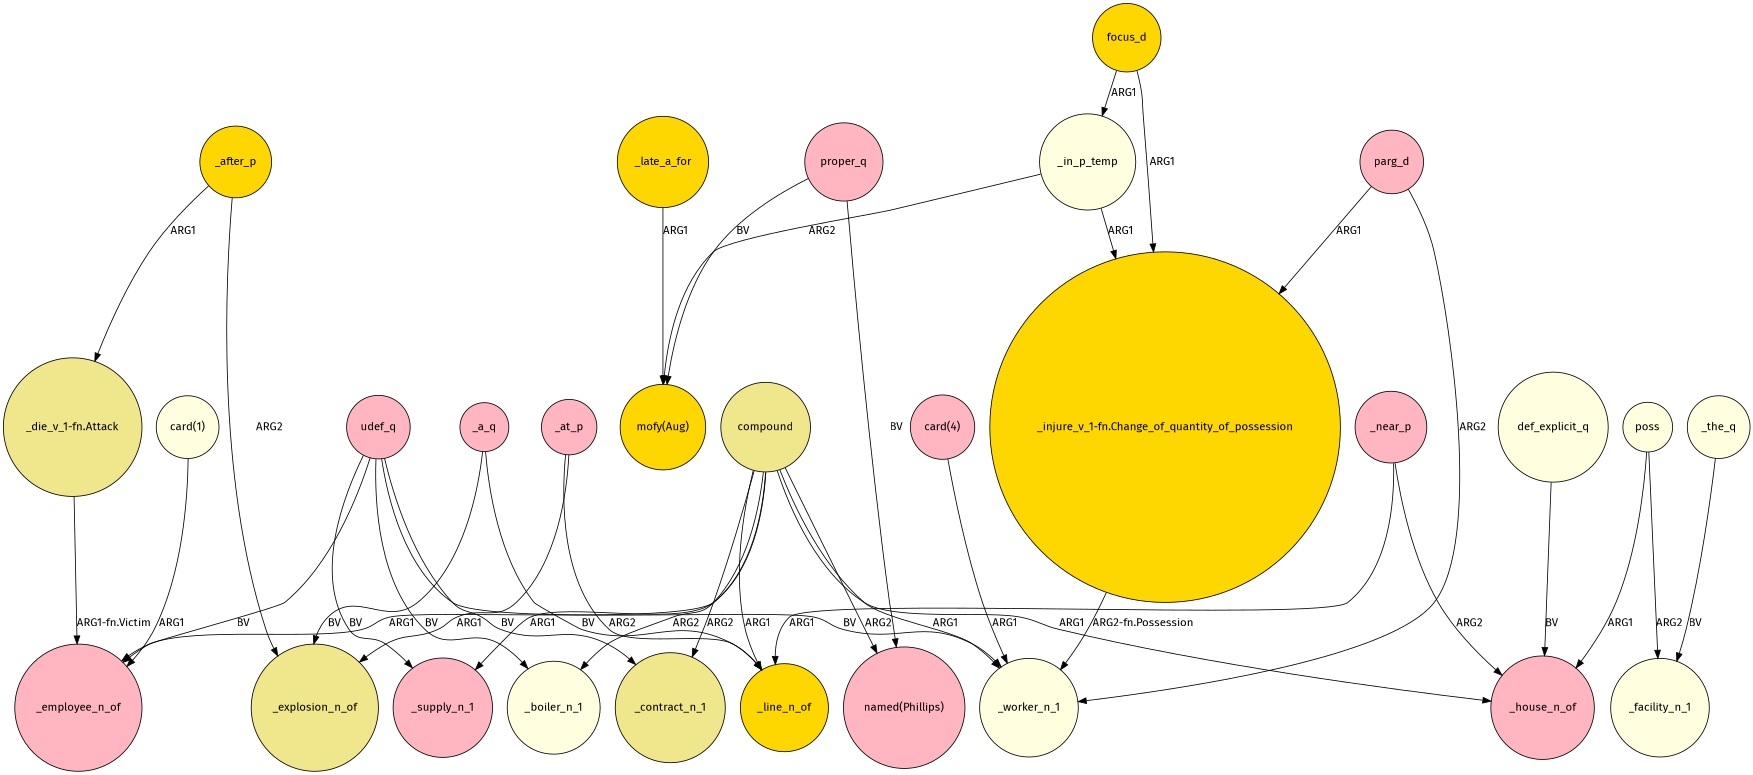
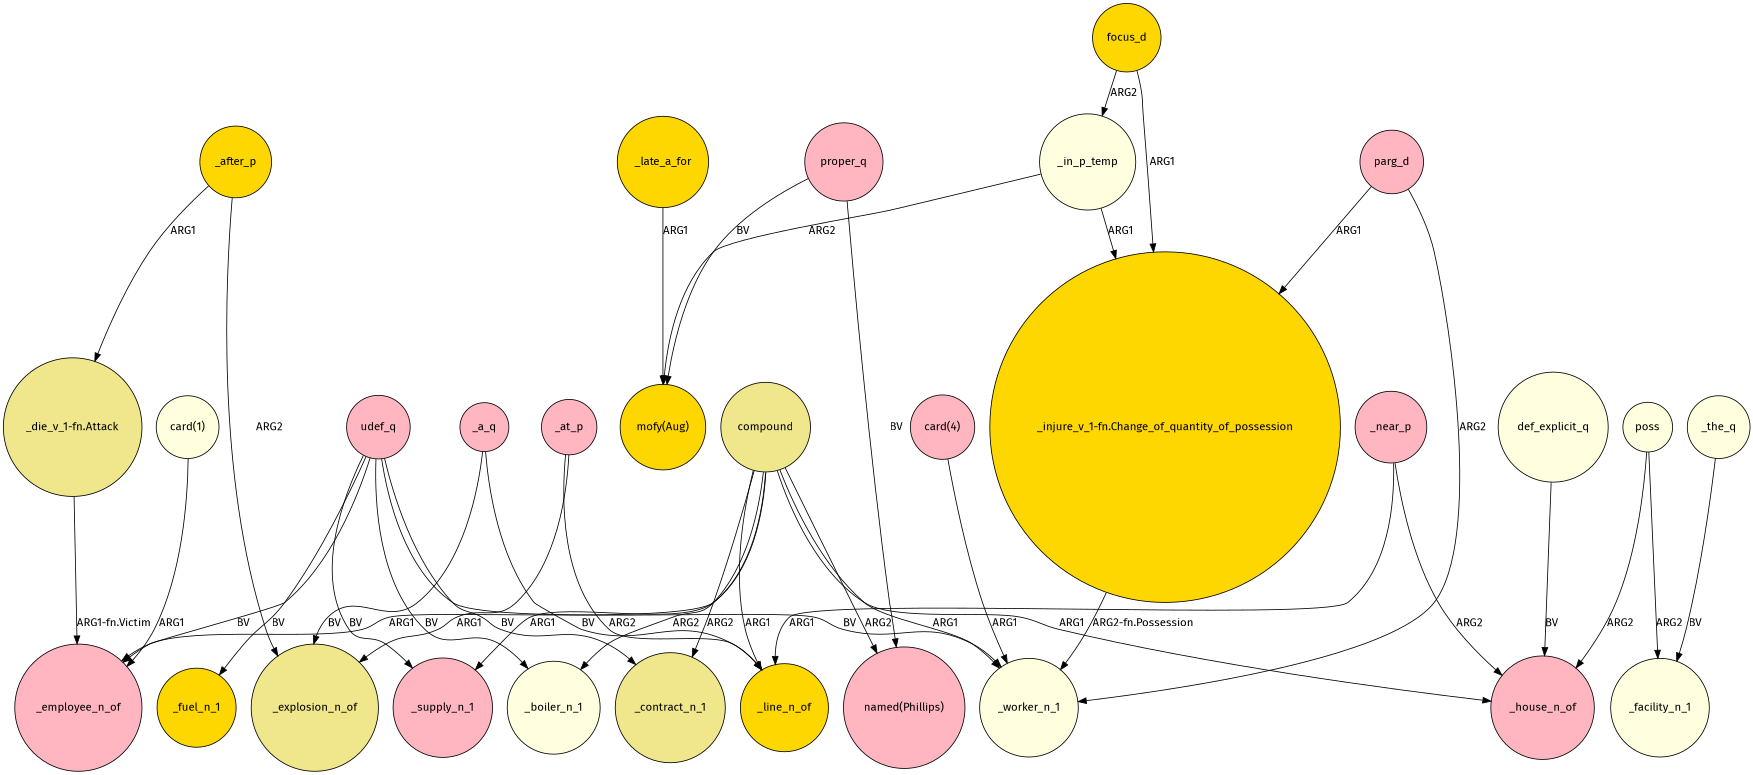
(1124, 93) -> (1124, 93)
(1620, 623) -> (1620, 623)
none -> (197, 708)
